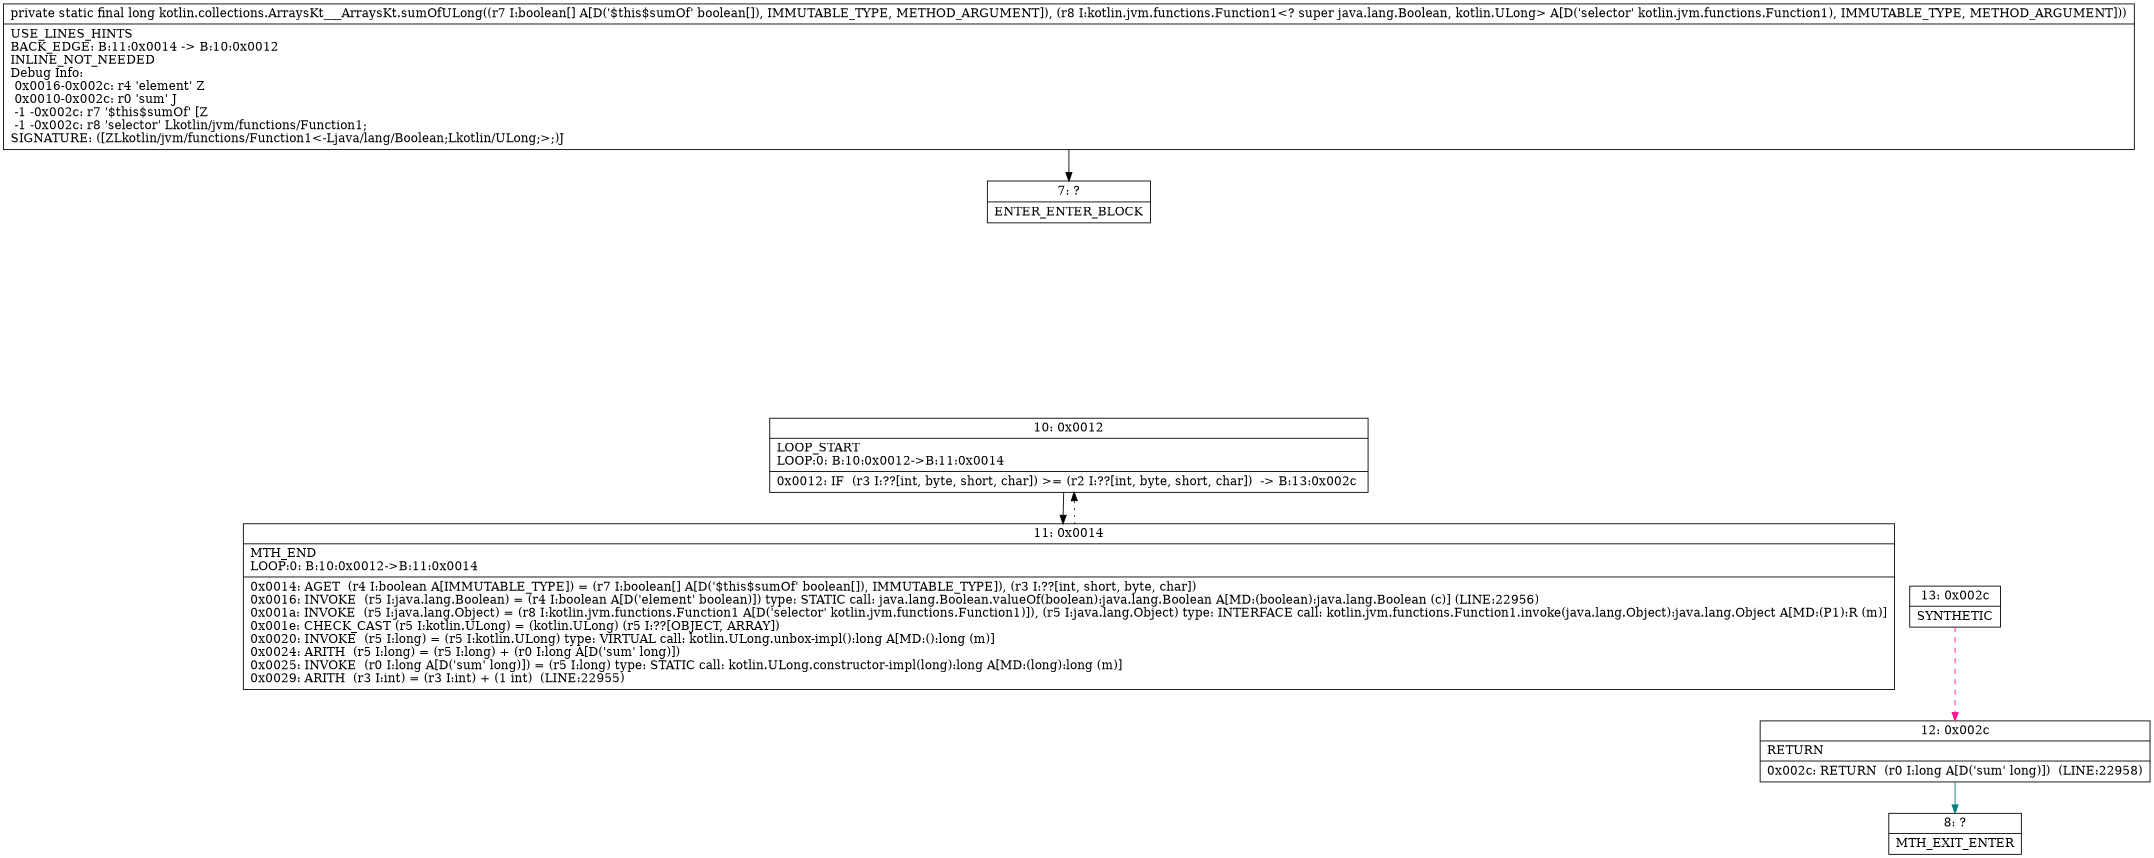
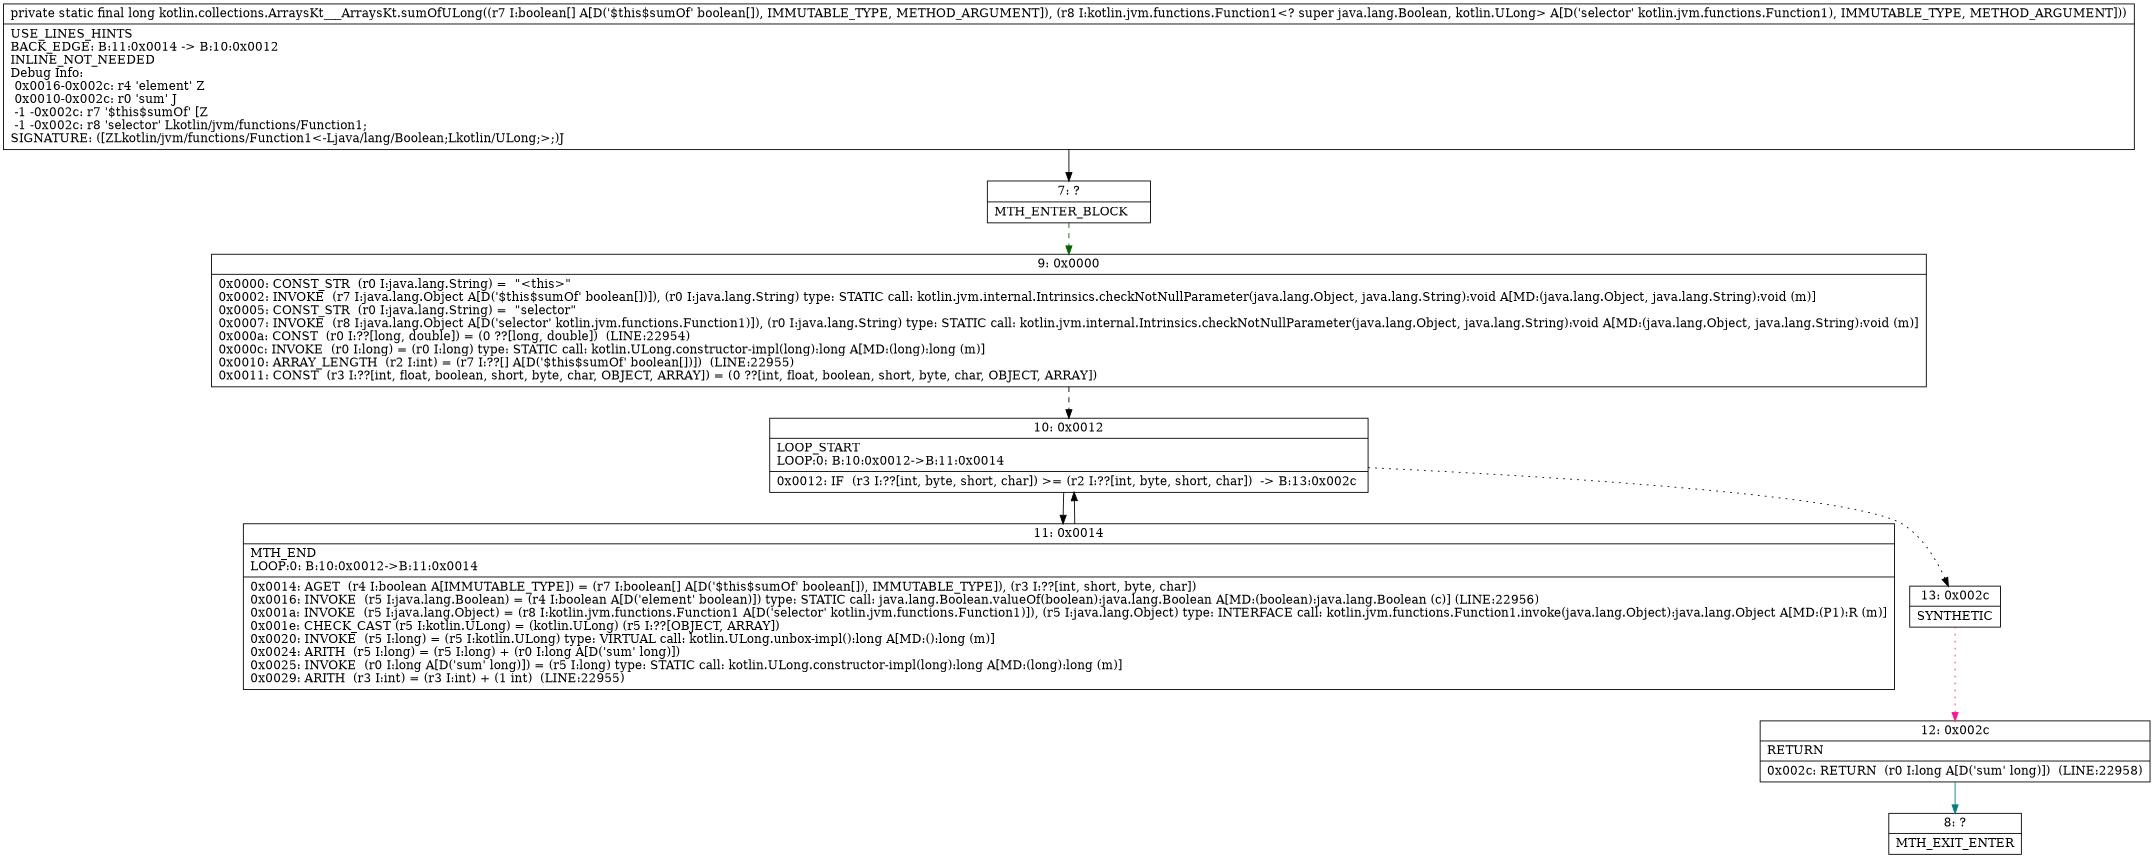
(1069, 212) -> (1061, 212)
none -> (1069, 321)
none -> (1672, 487)
(1075, 512) -> (1075, 512)
(1955, 669) -> (1955, 669)
